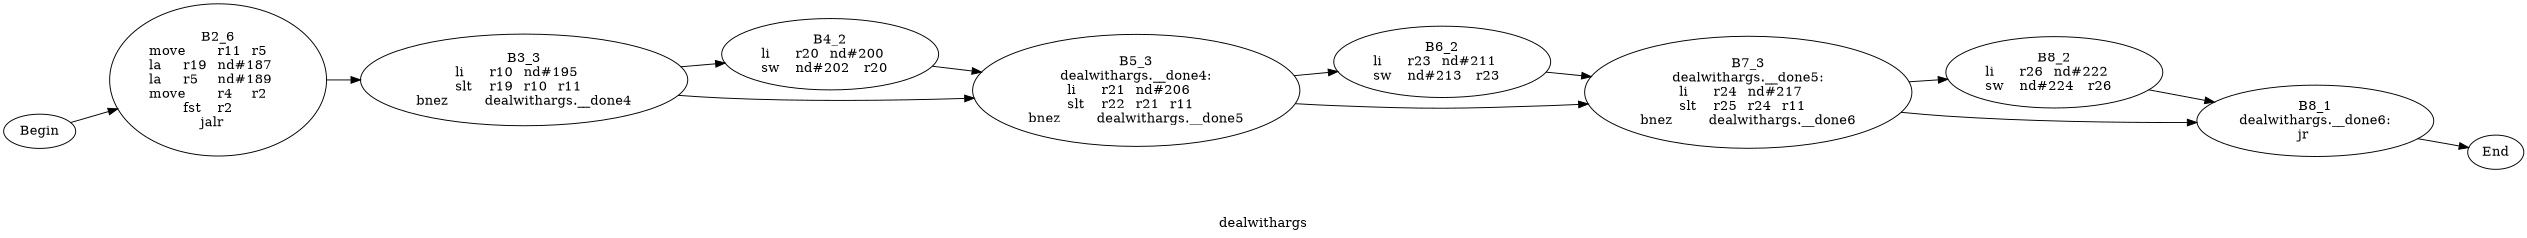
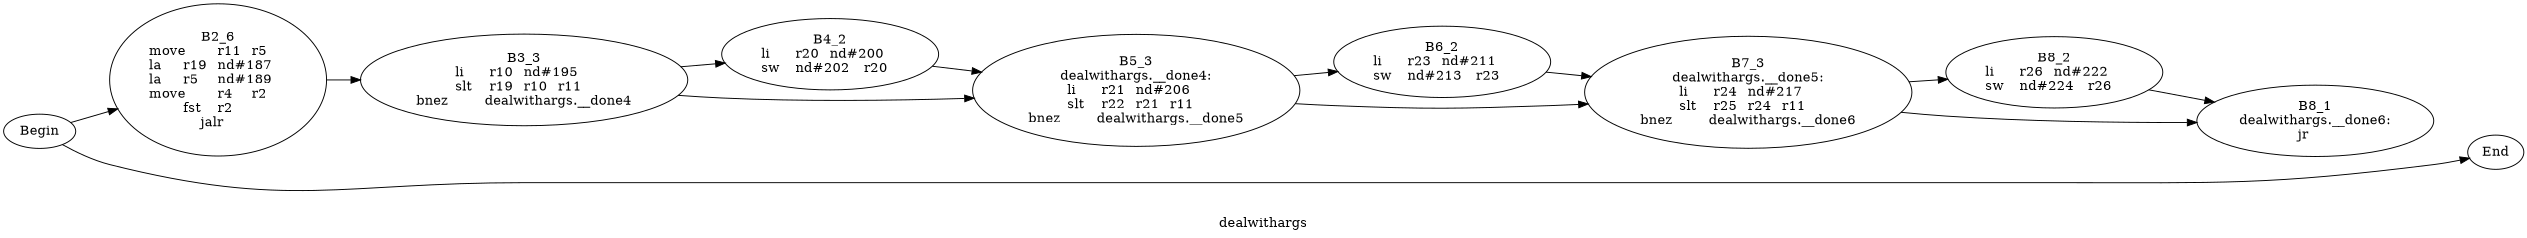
(2438, 142) -> (1259, 183)
